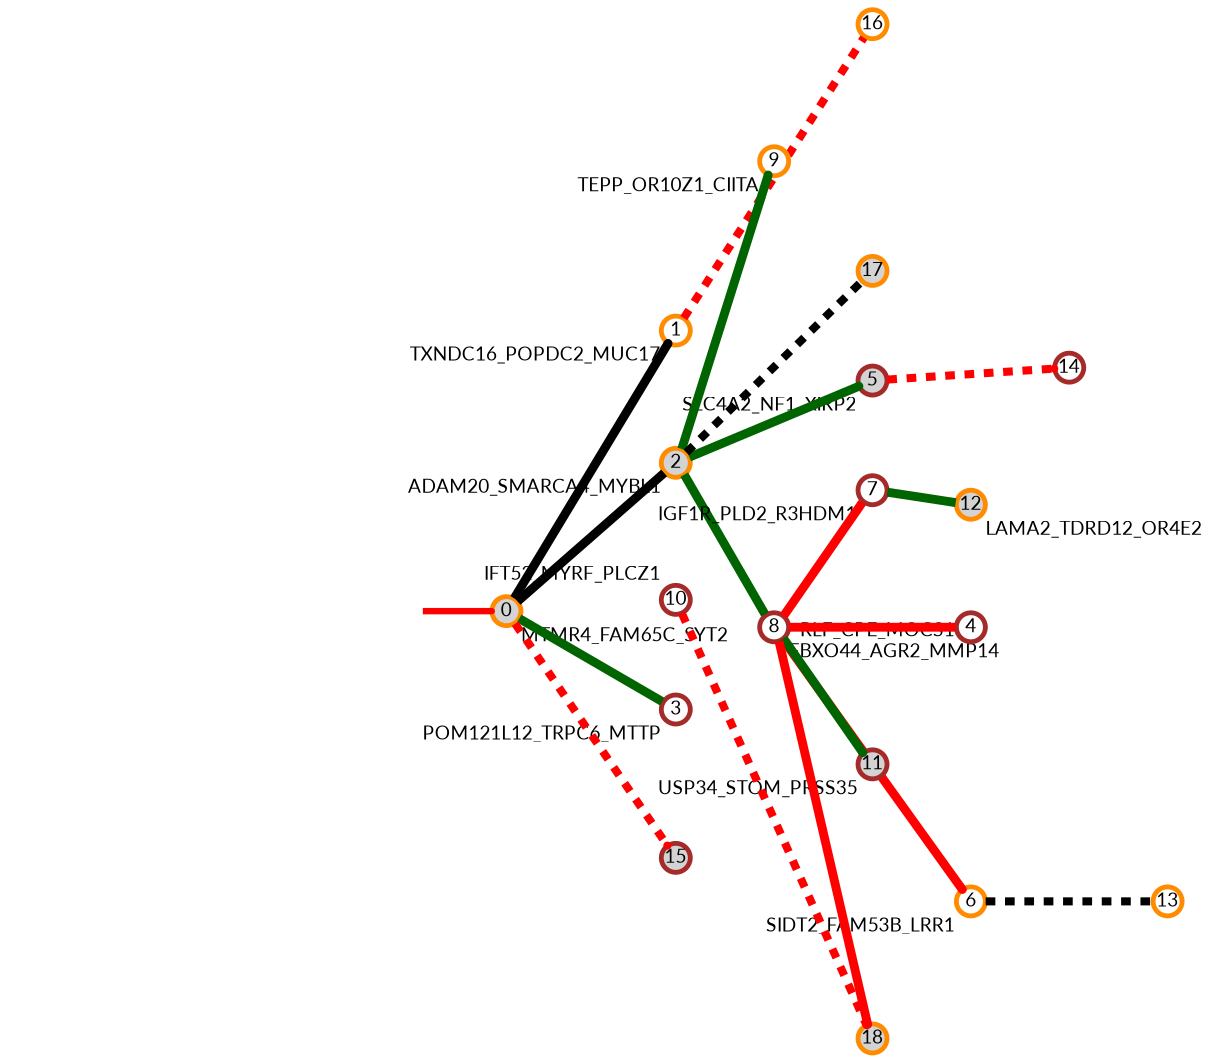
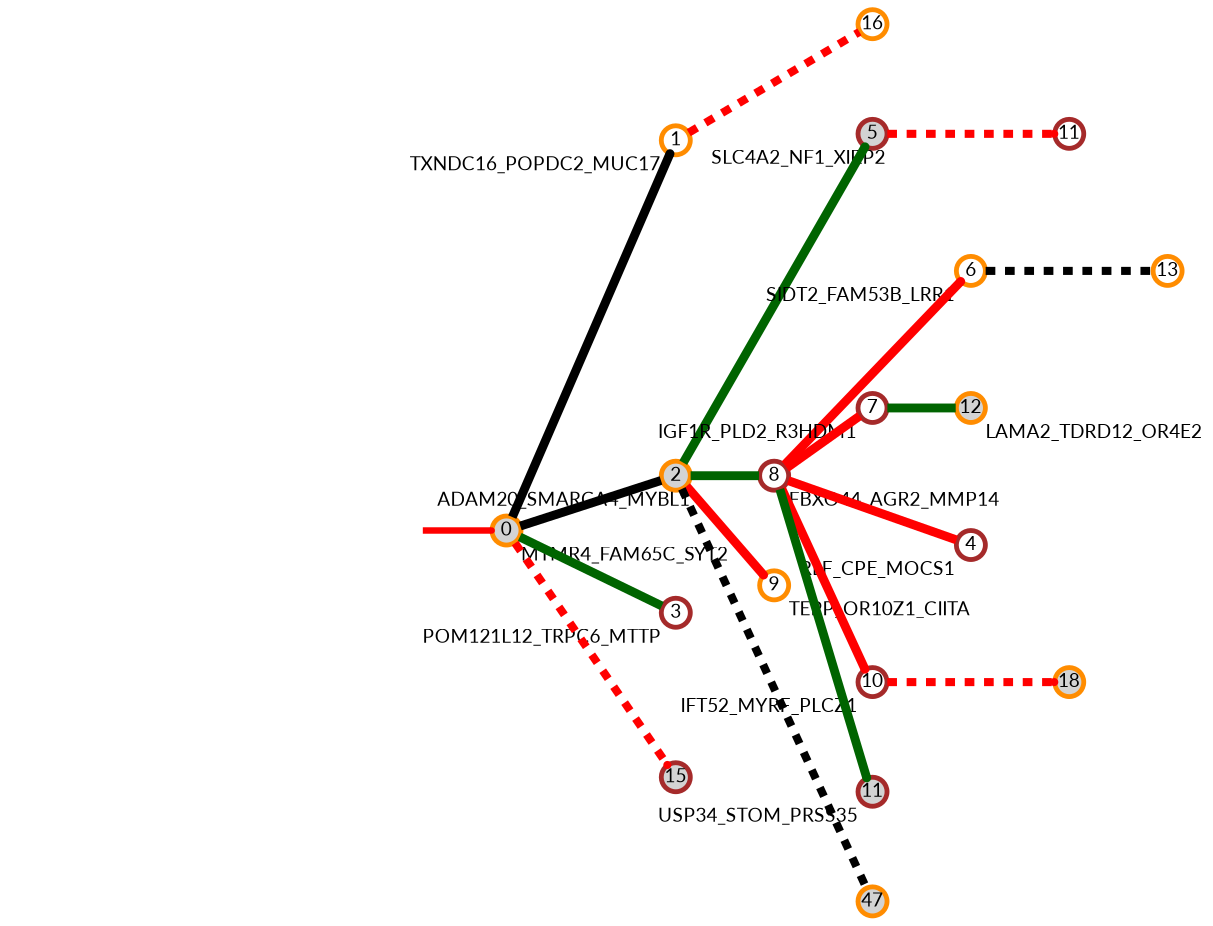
(873, 271) -> (873, 901)
(725, 312) -> (725, 530)
(1069, 368) -> (1069, 134)
(823, 833) -> (823, 579)
